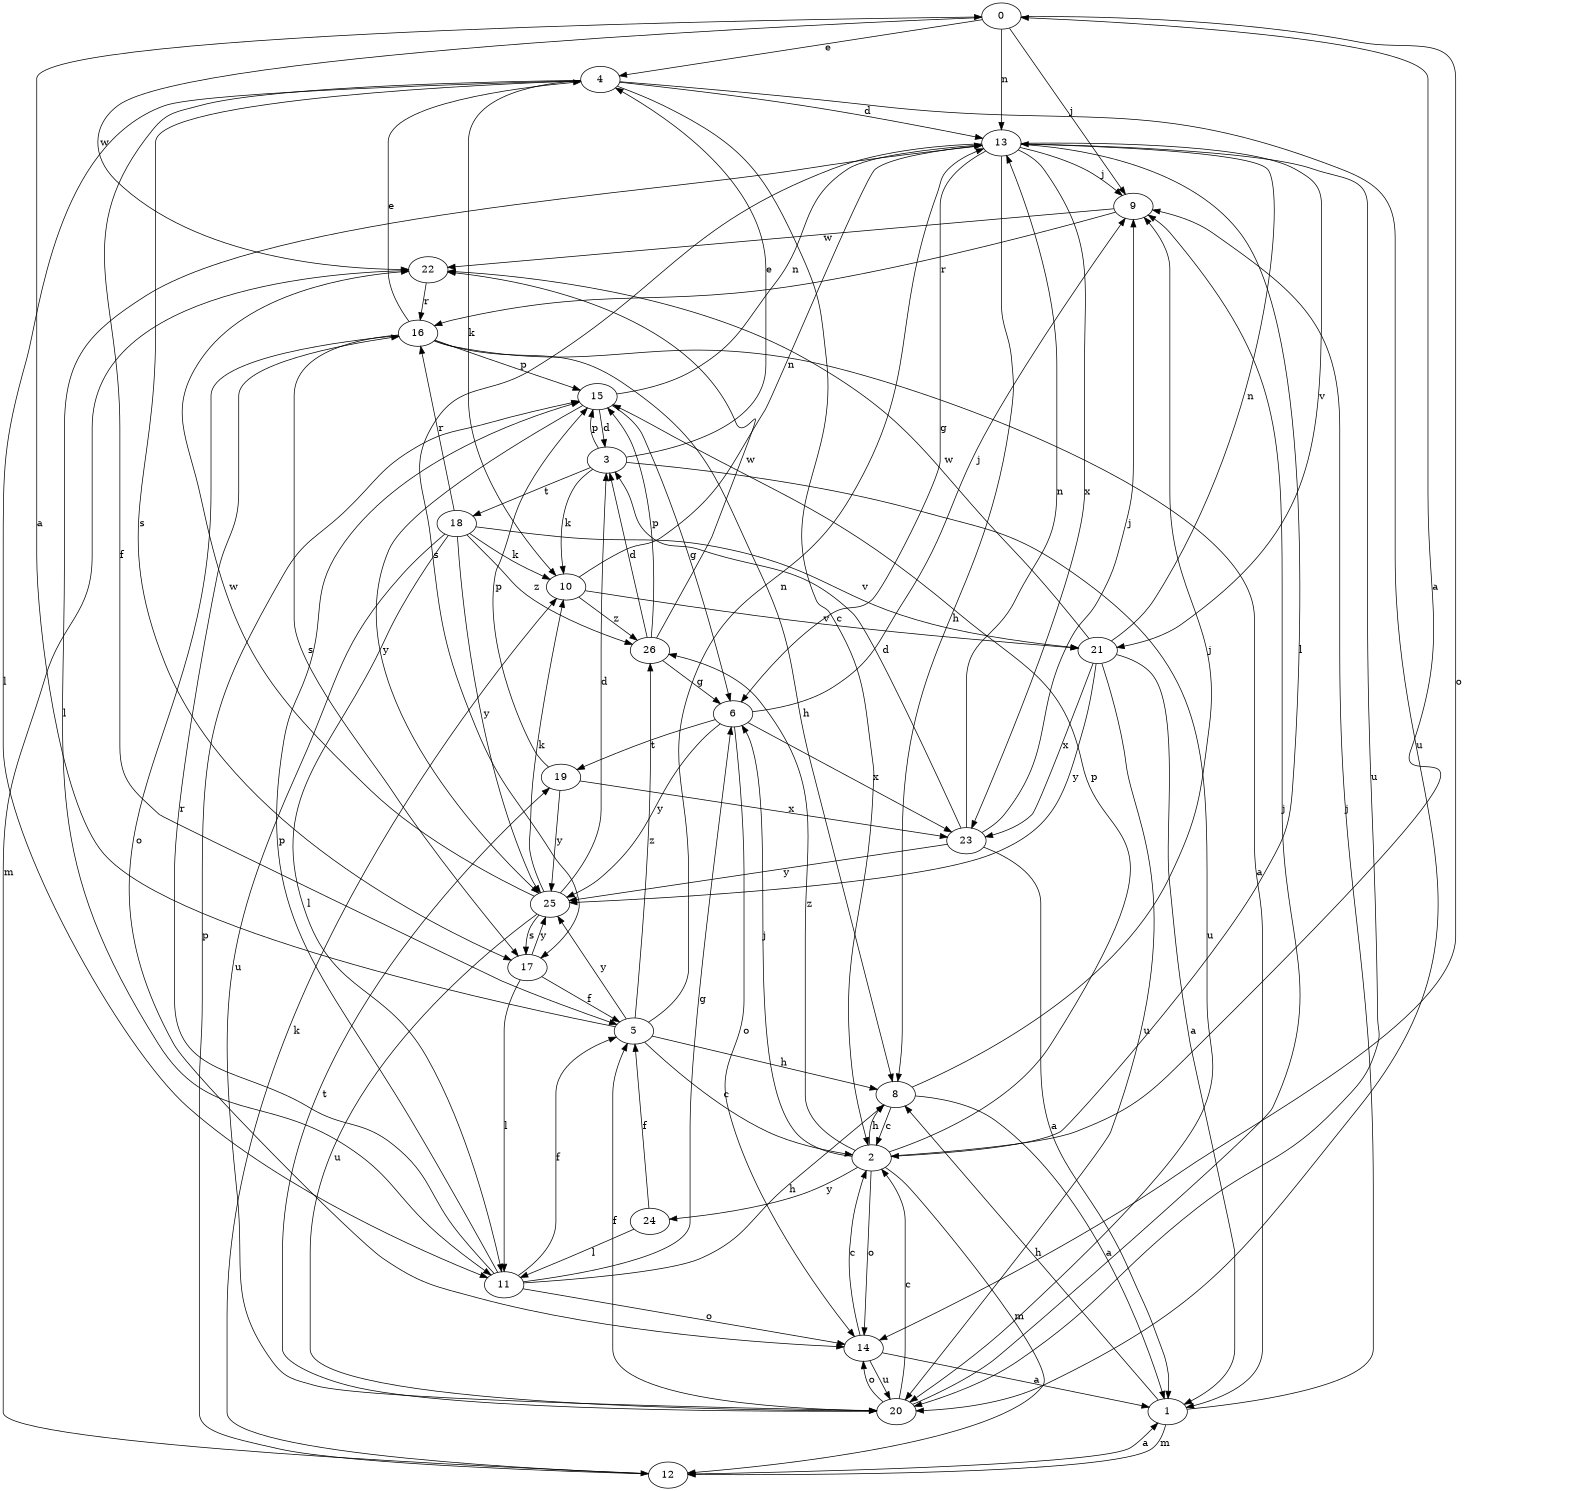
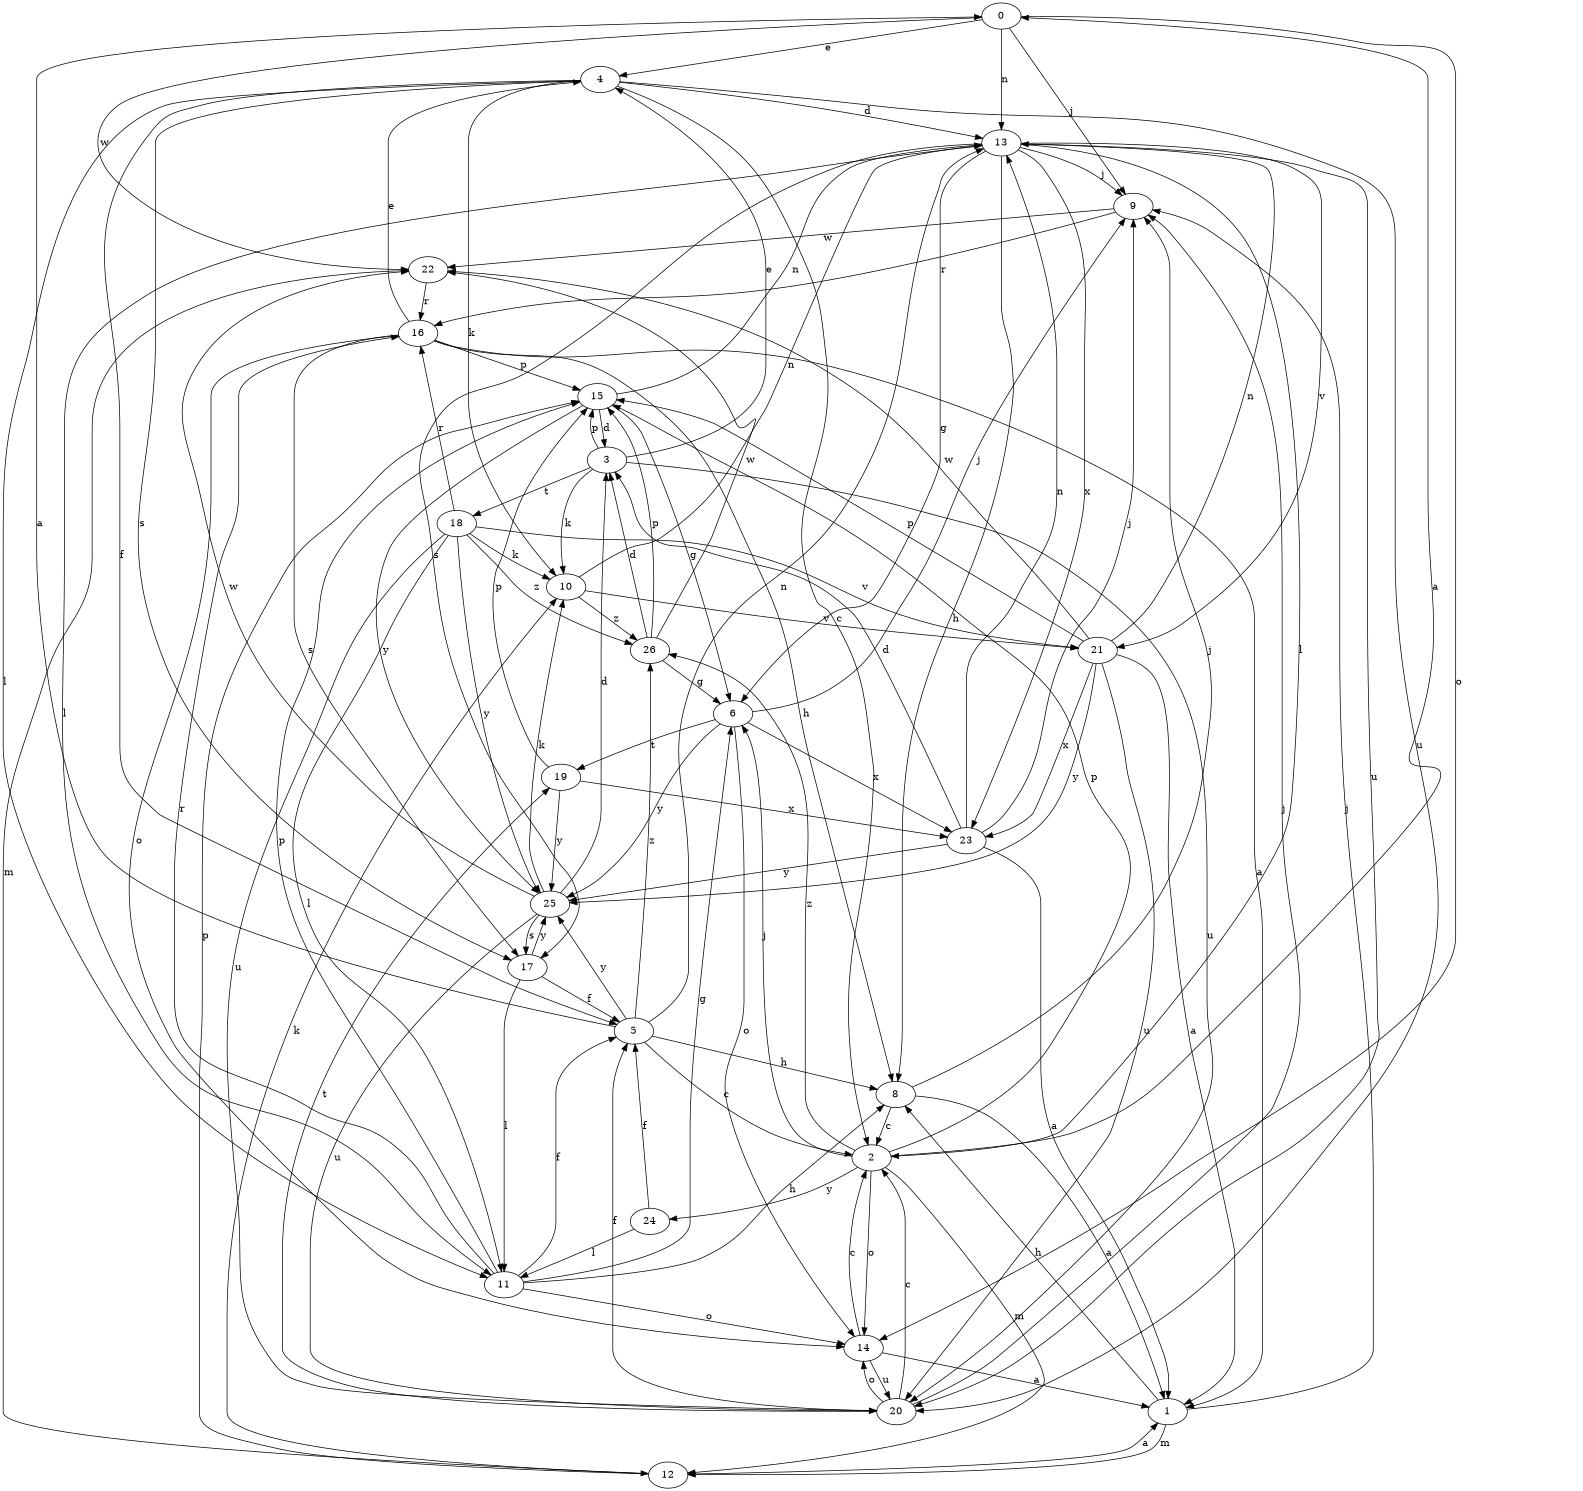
none -> (859, 507)
(871, 1127) -> none
